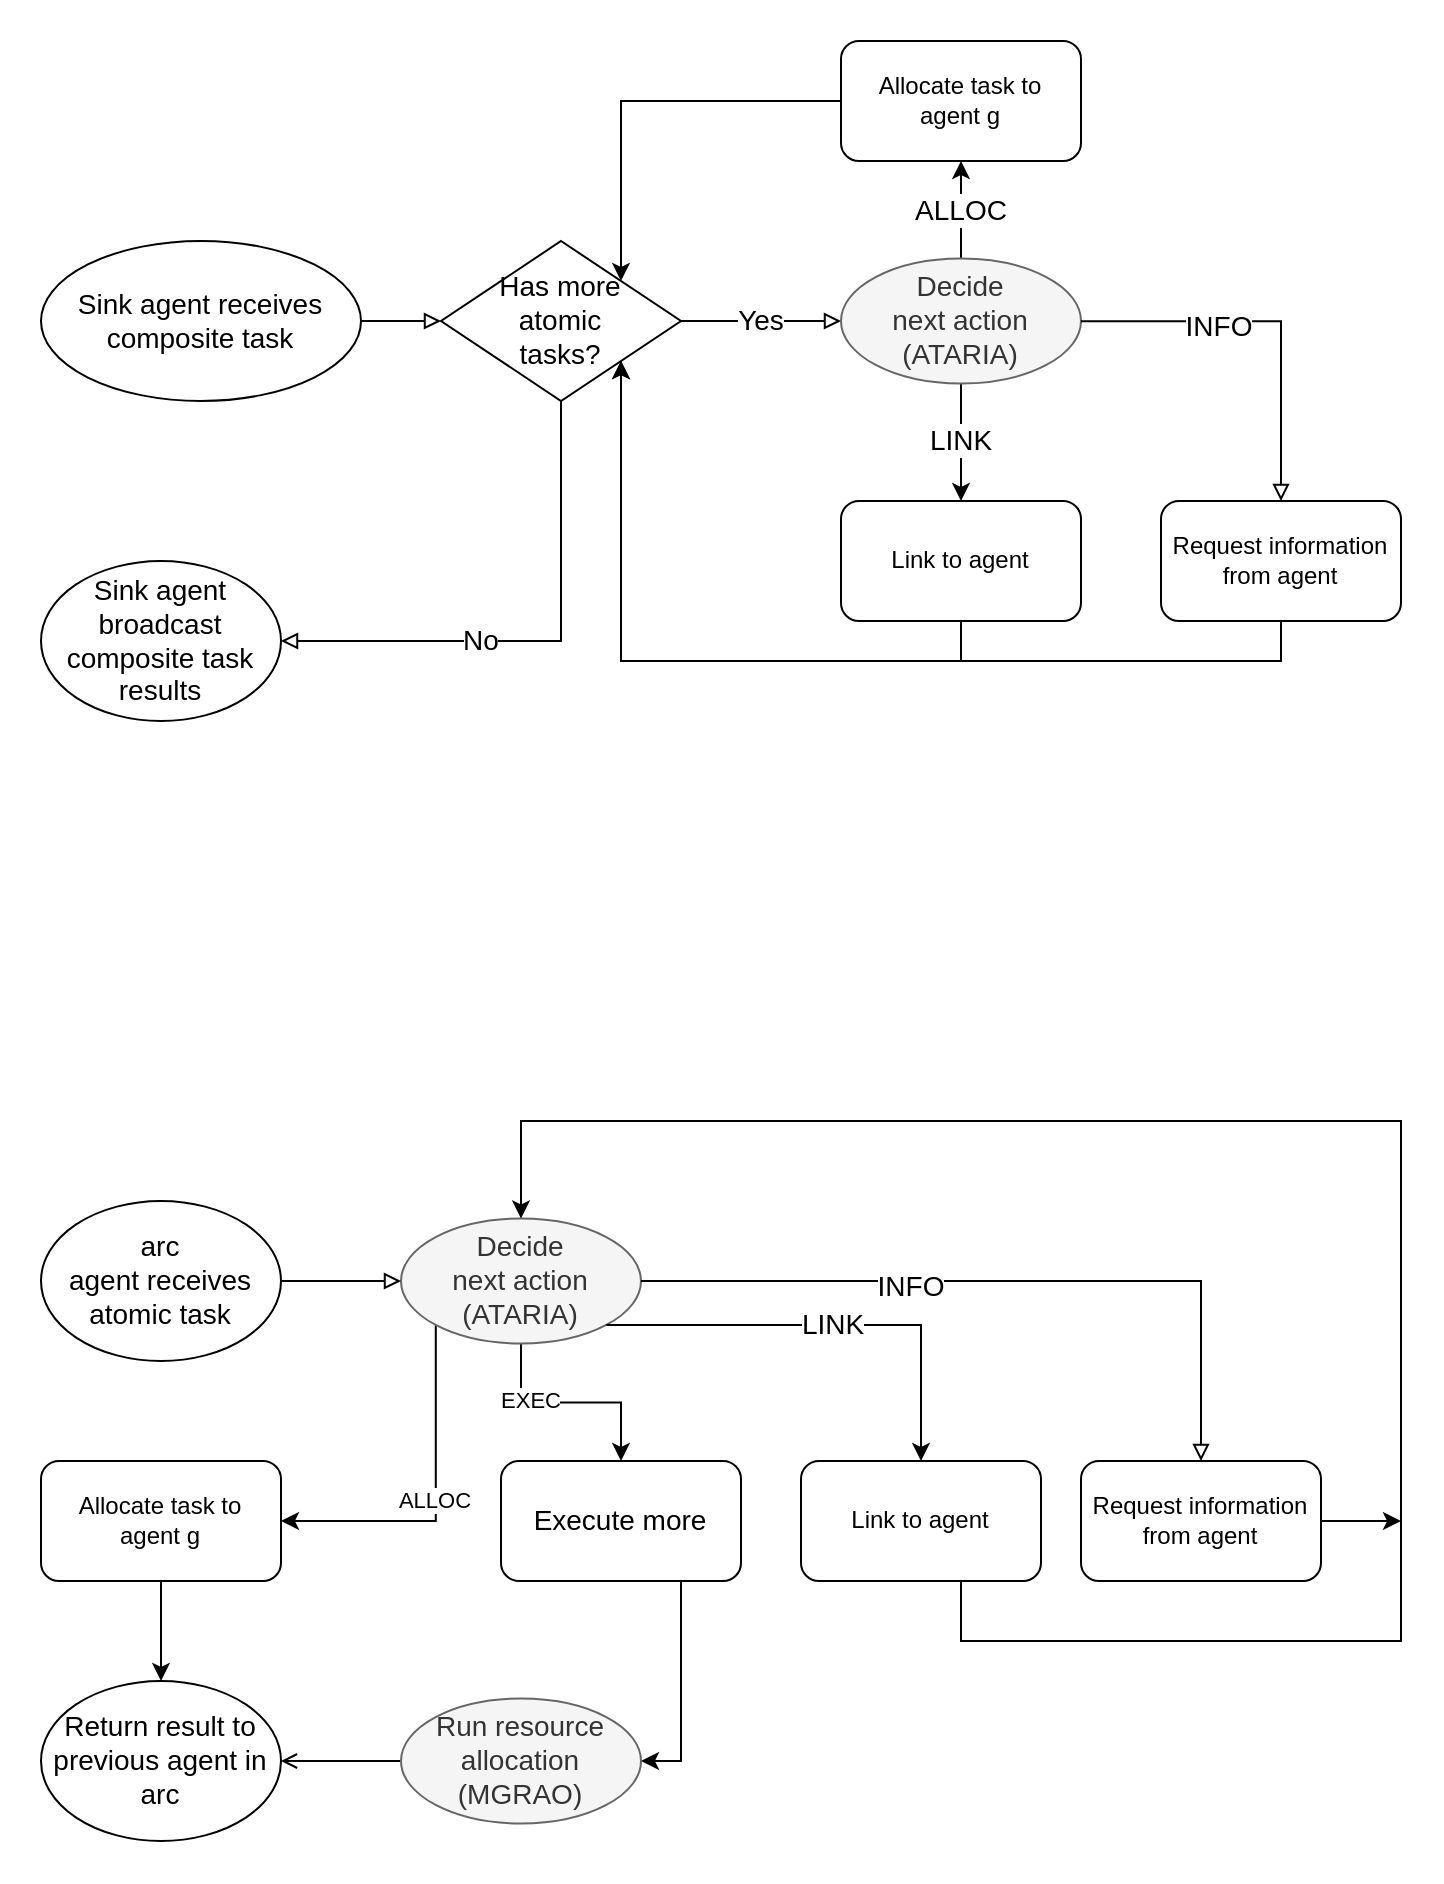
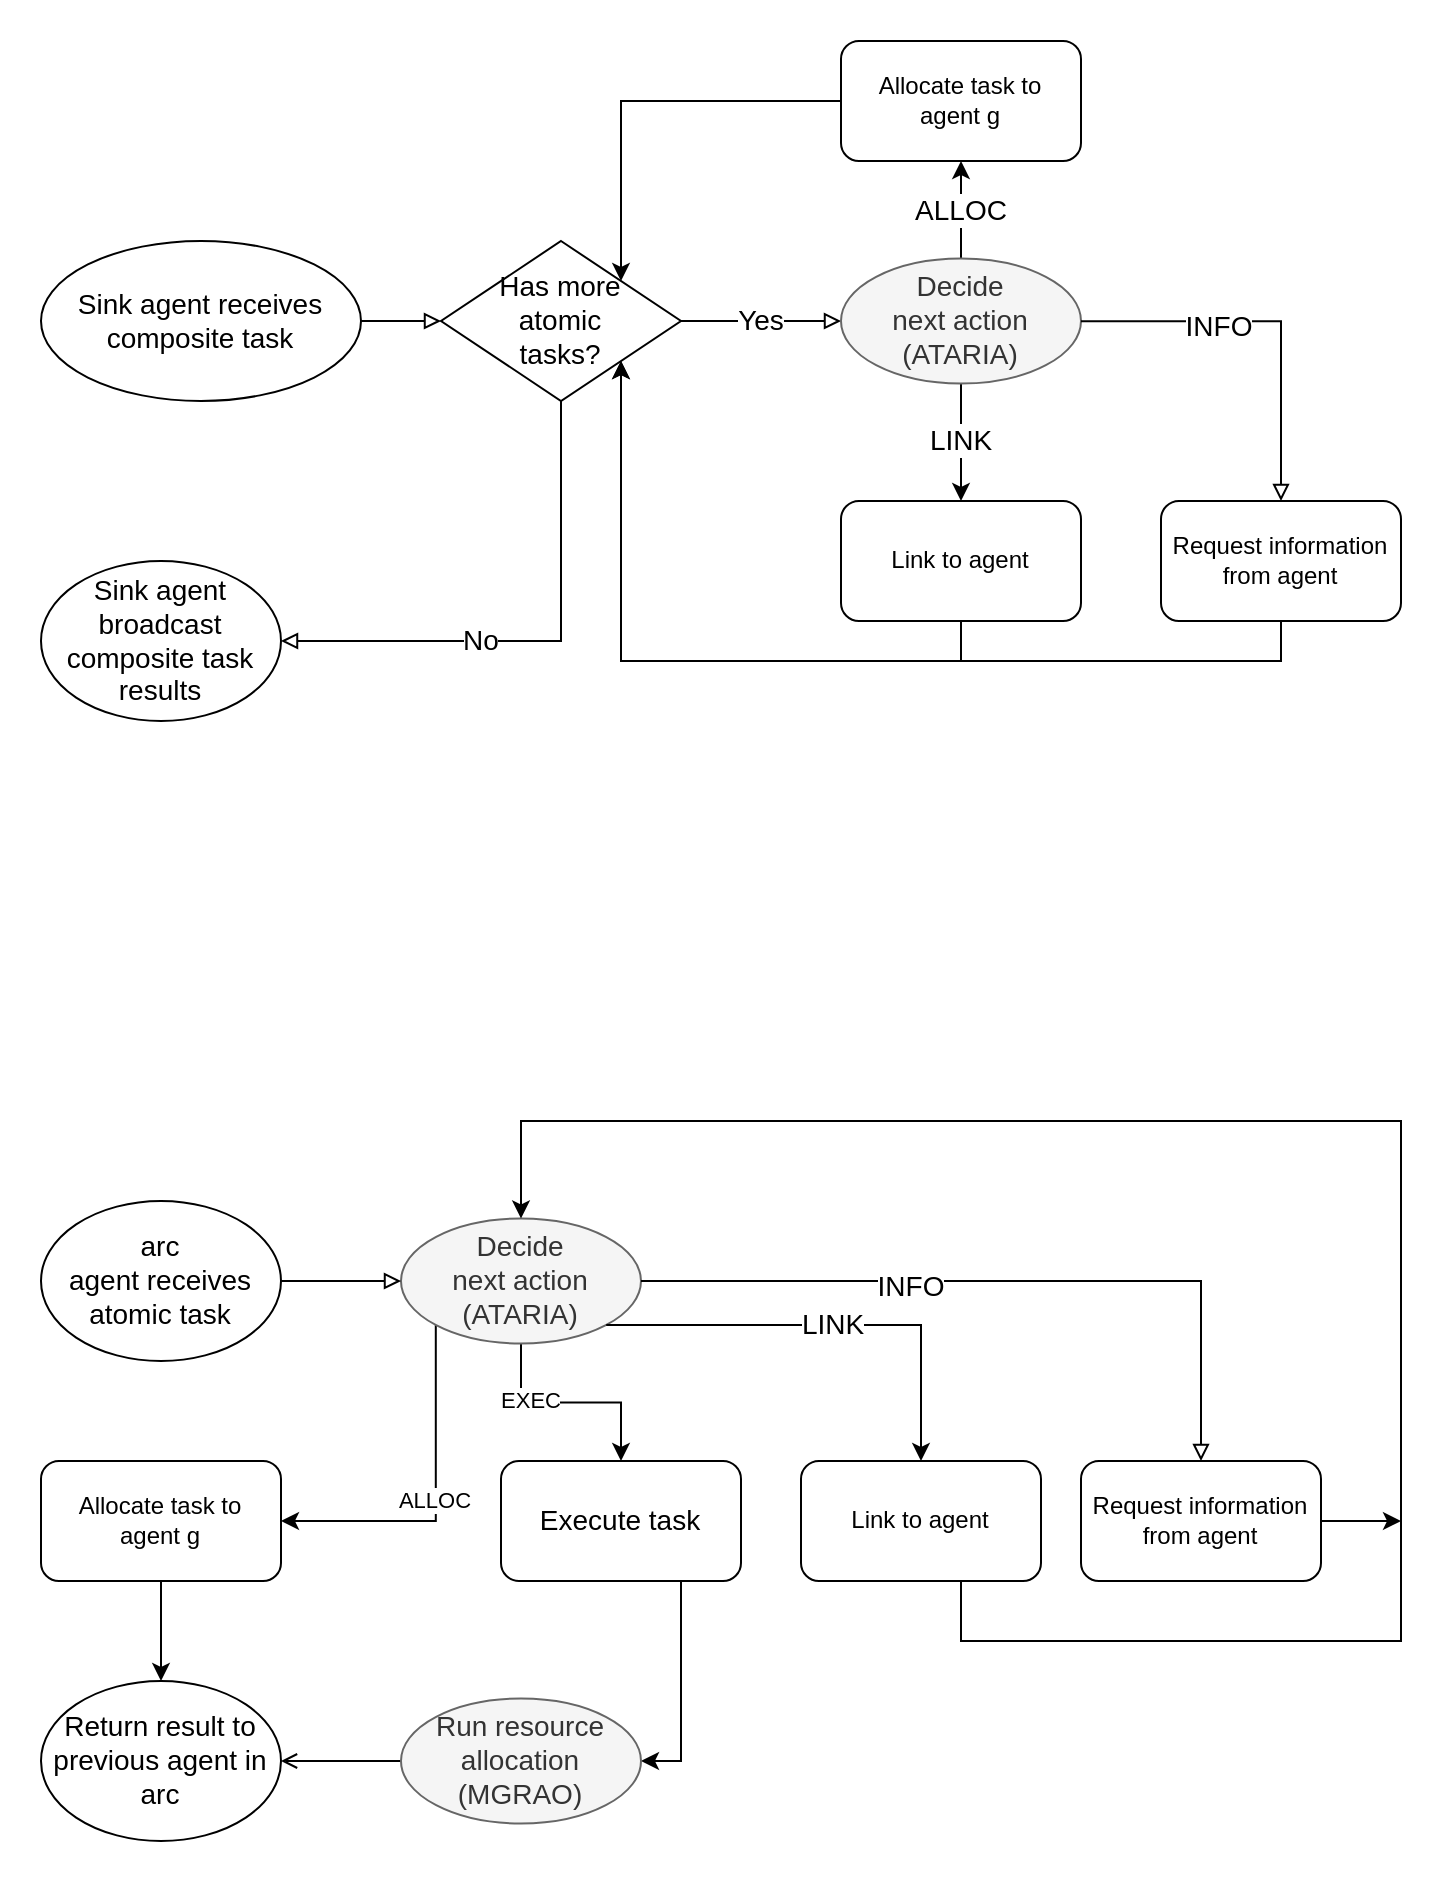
(621, 1521) -> (621, 1521)
